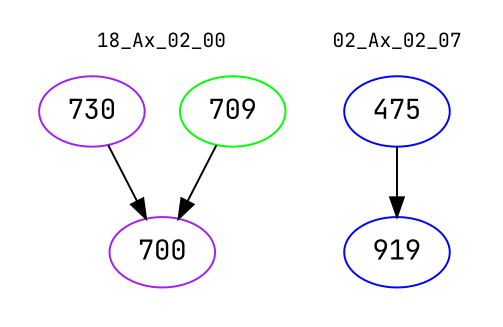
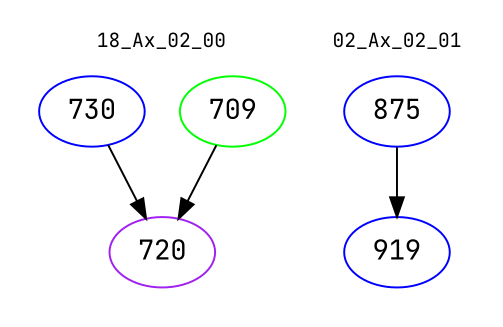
(398, 42) -> (398, 42)
(92, 111) -> (92, 111)
(397, 111) -> (397, 111)
(162, 252) -> (162, 252)
